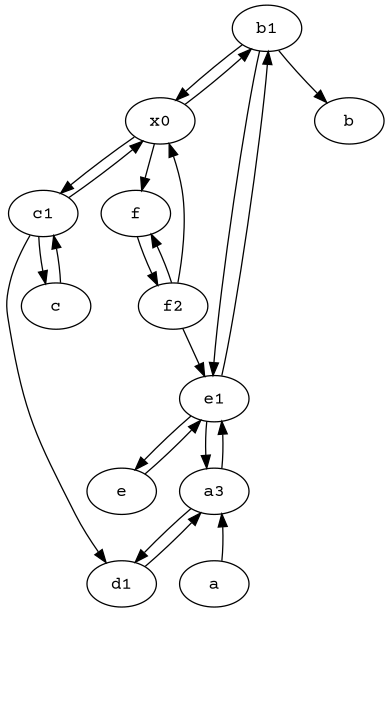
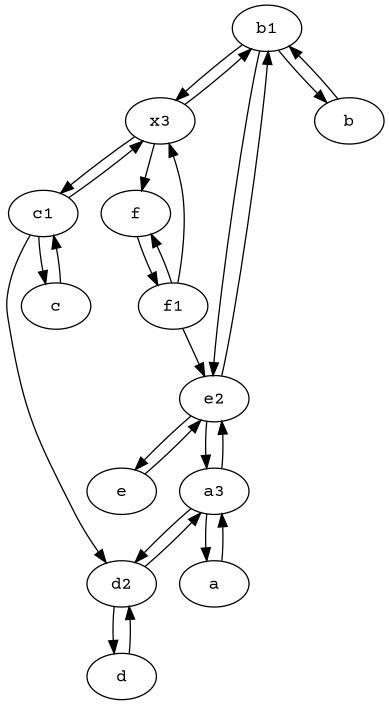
none -> (319, 77)
(160, 121) -> (160, 121)
(173, 306) -> (173, 306)
(214, 399) -> (214, 399)
none -> (206, 531)
(122, 584) -> (122, 584)
none -> (122, 676)
